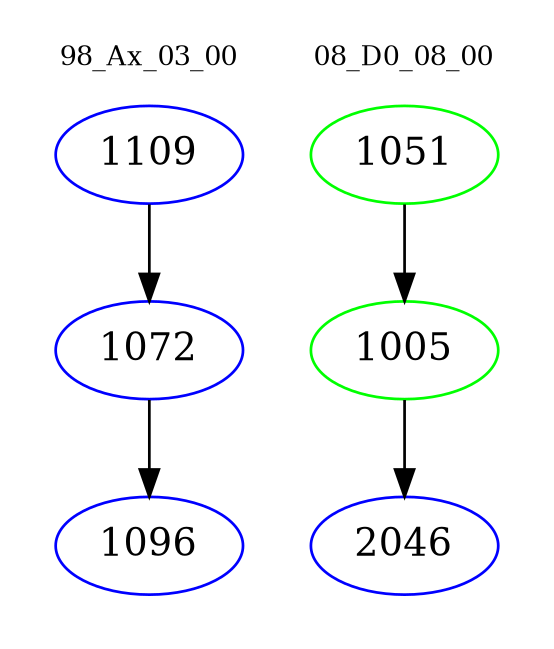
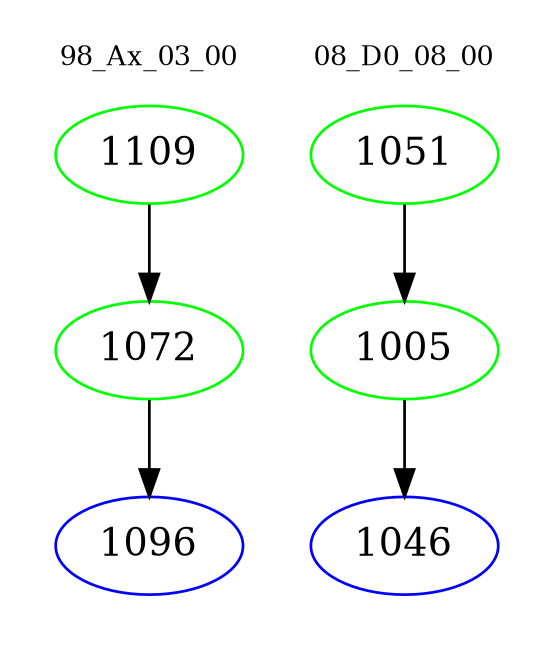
(149, 155) -> (149, 155)
(149, 350) -> (149, 350)
(405, 546) -> (405, 546)
